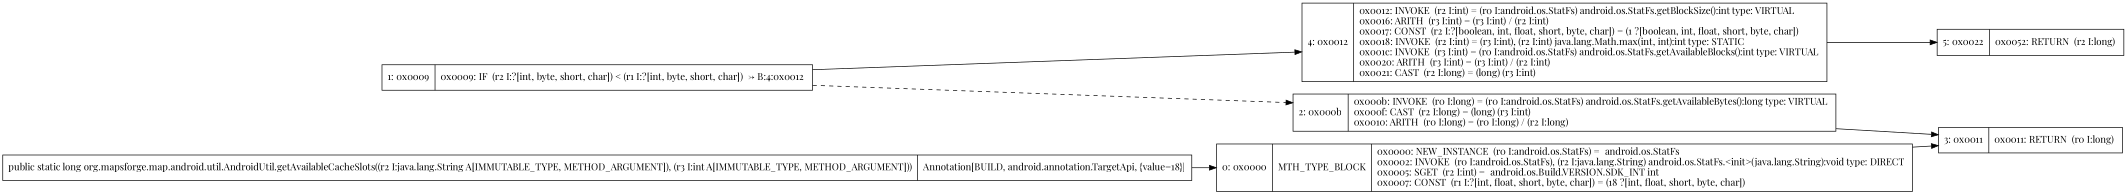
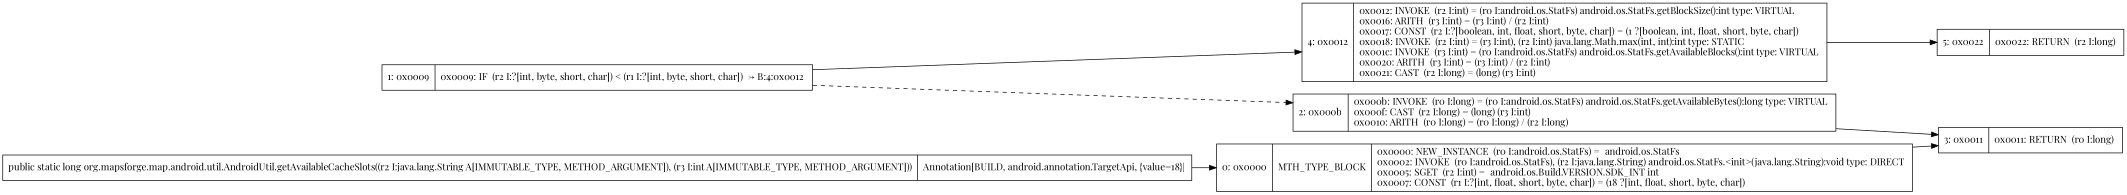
(2056, 42) -> (2057, 42)
